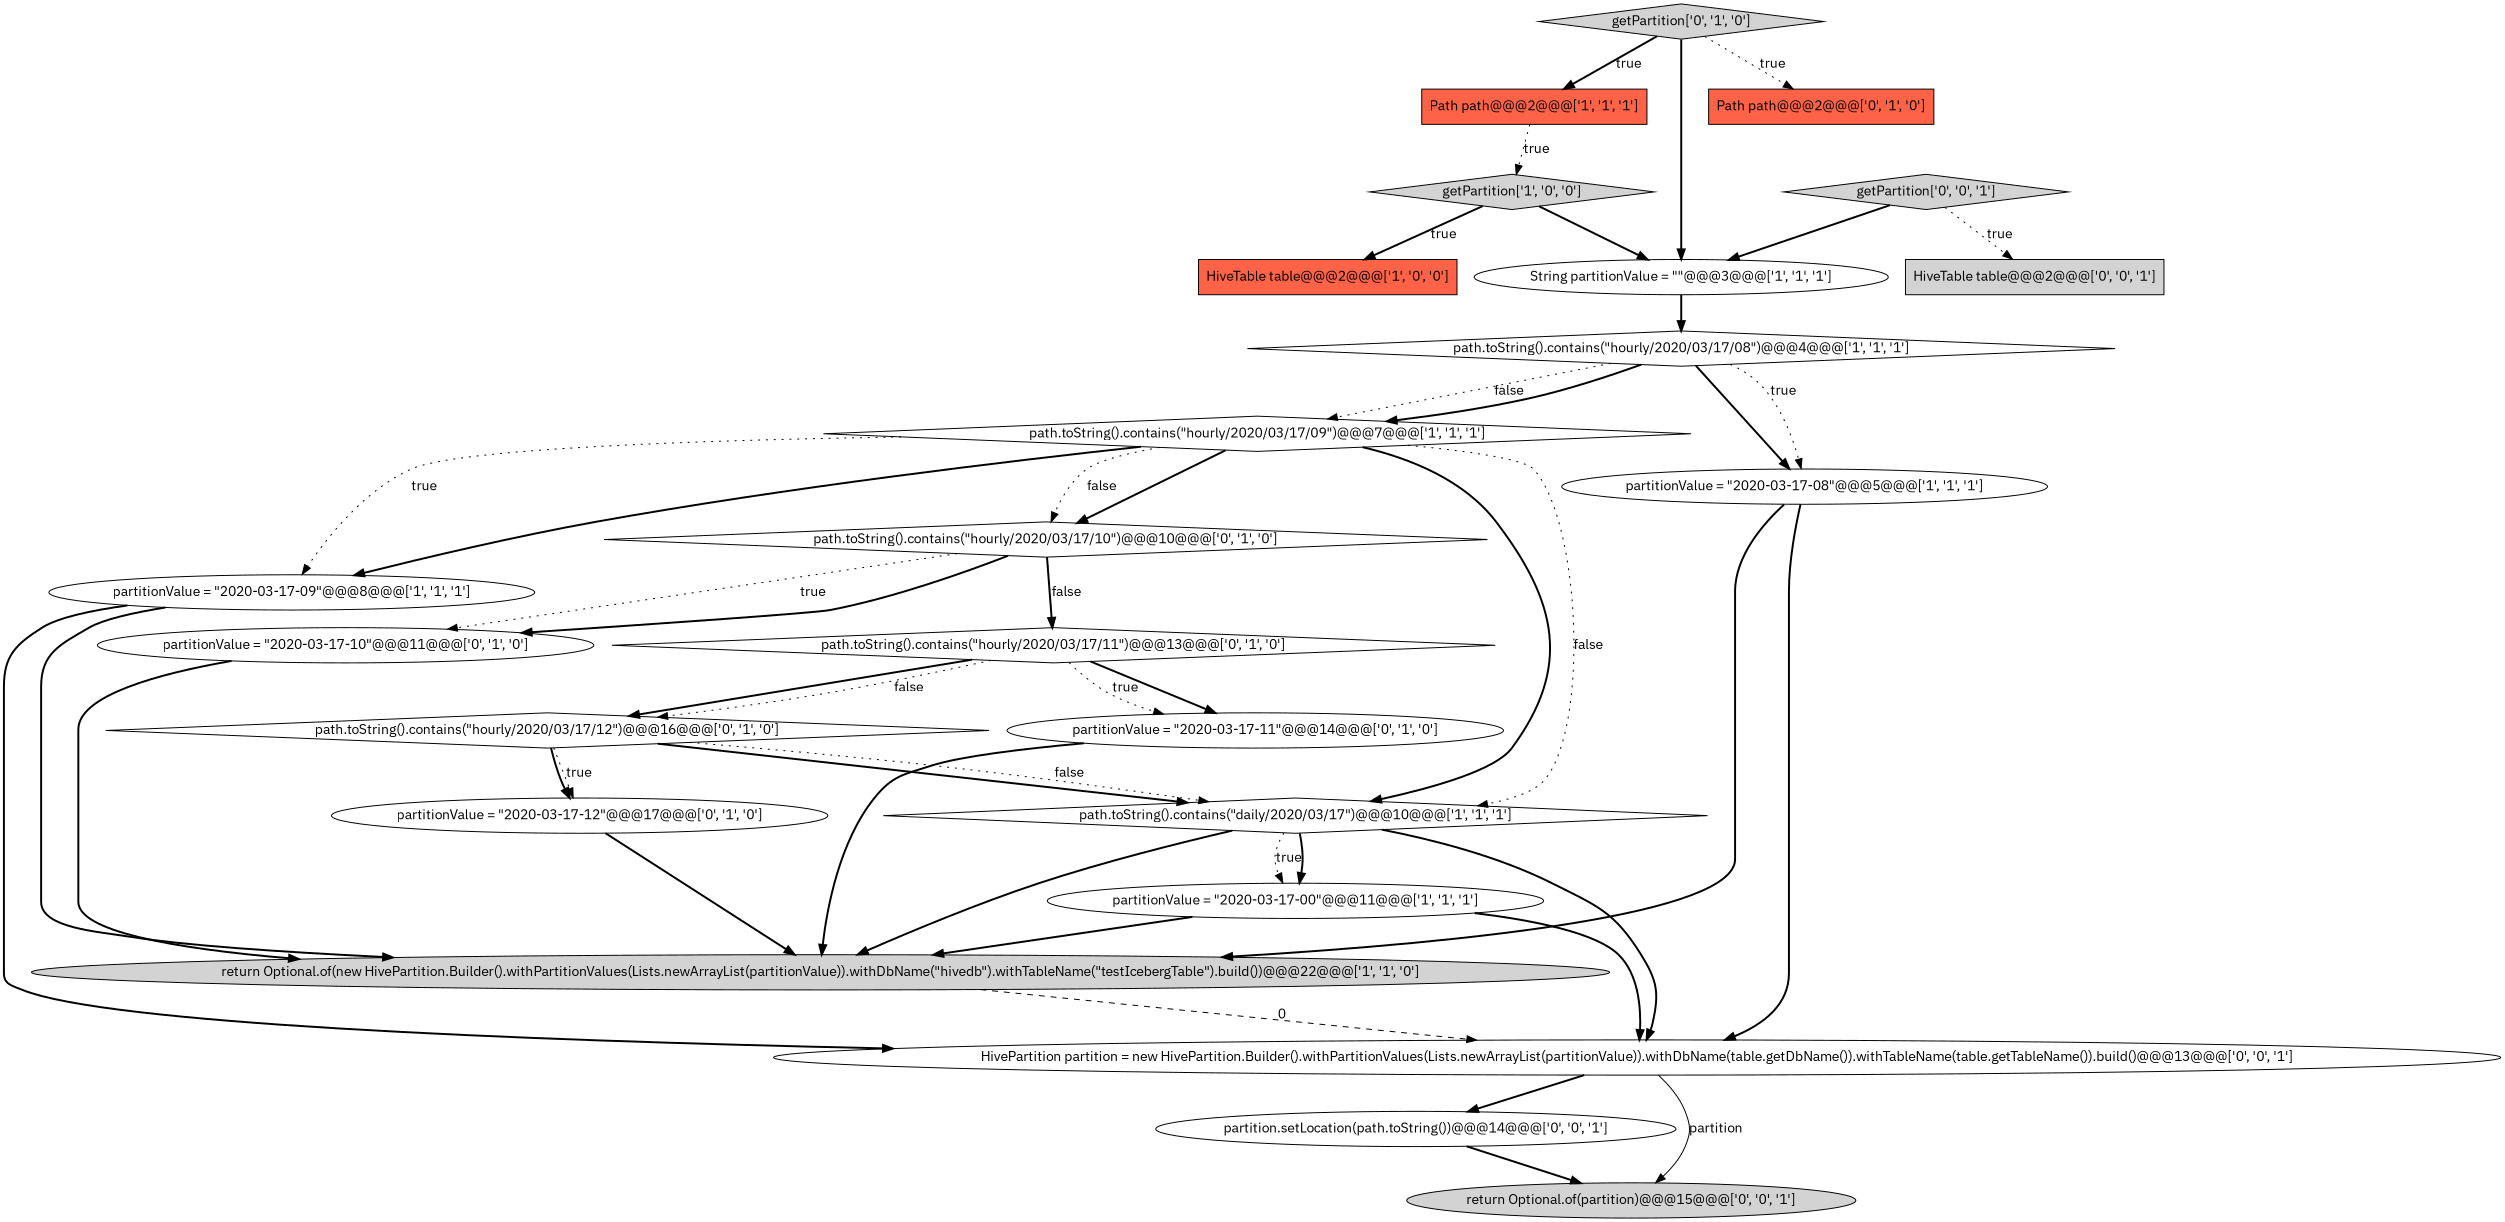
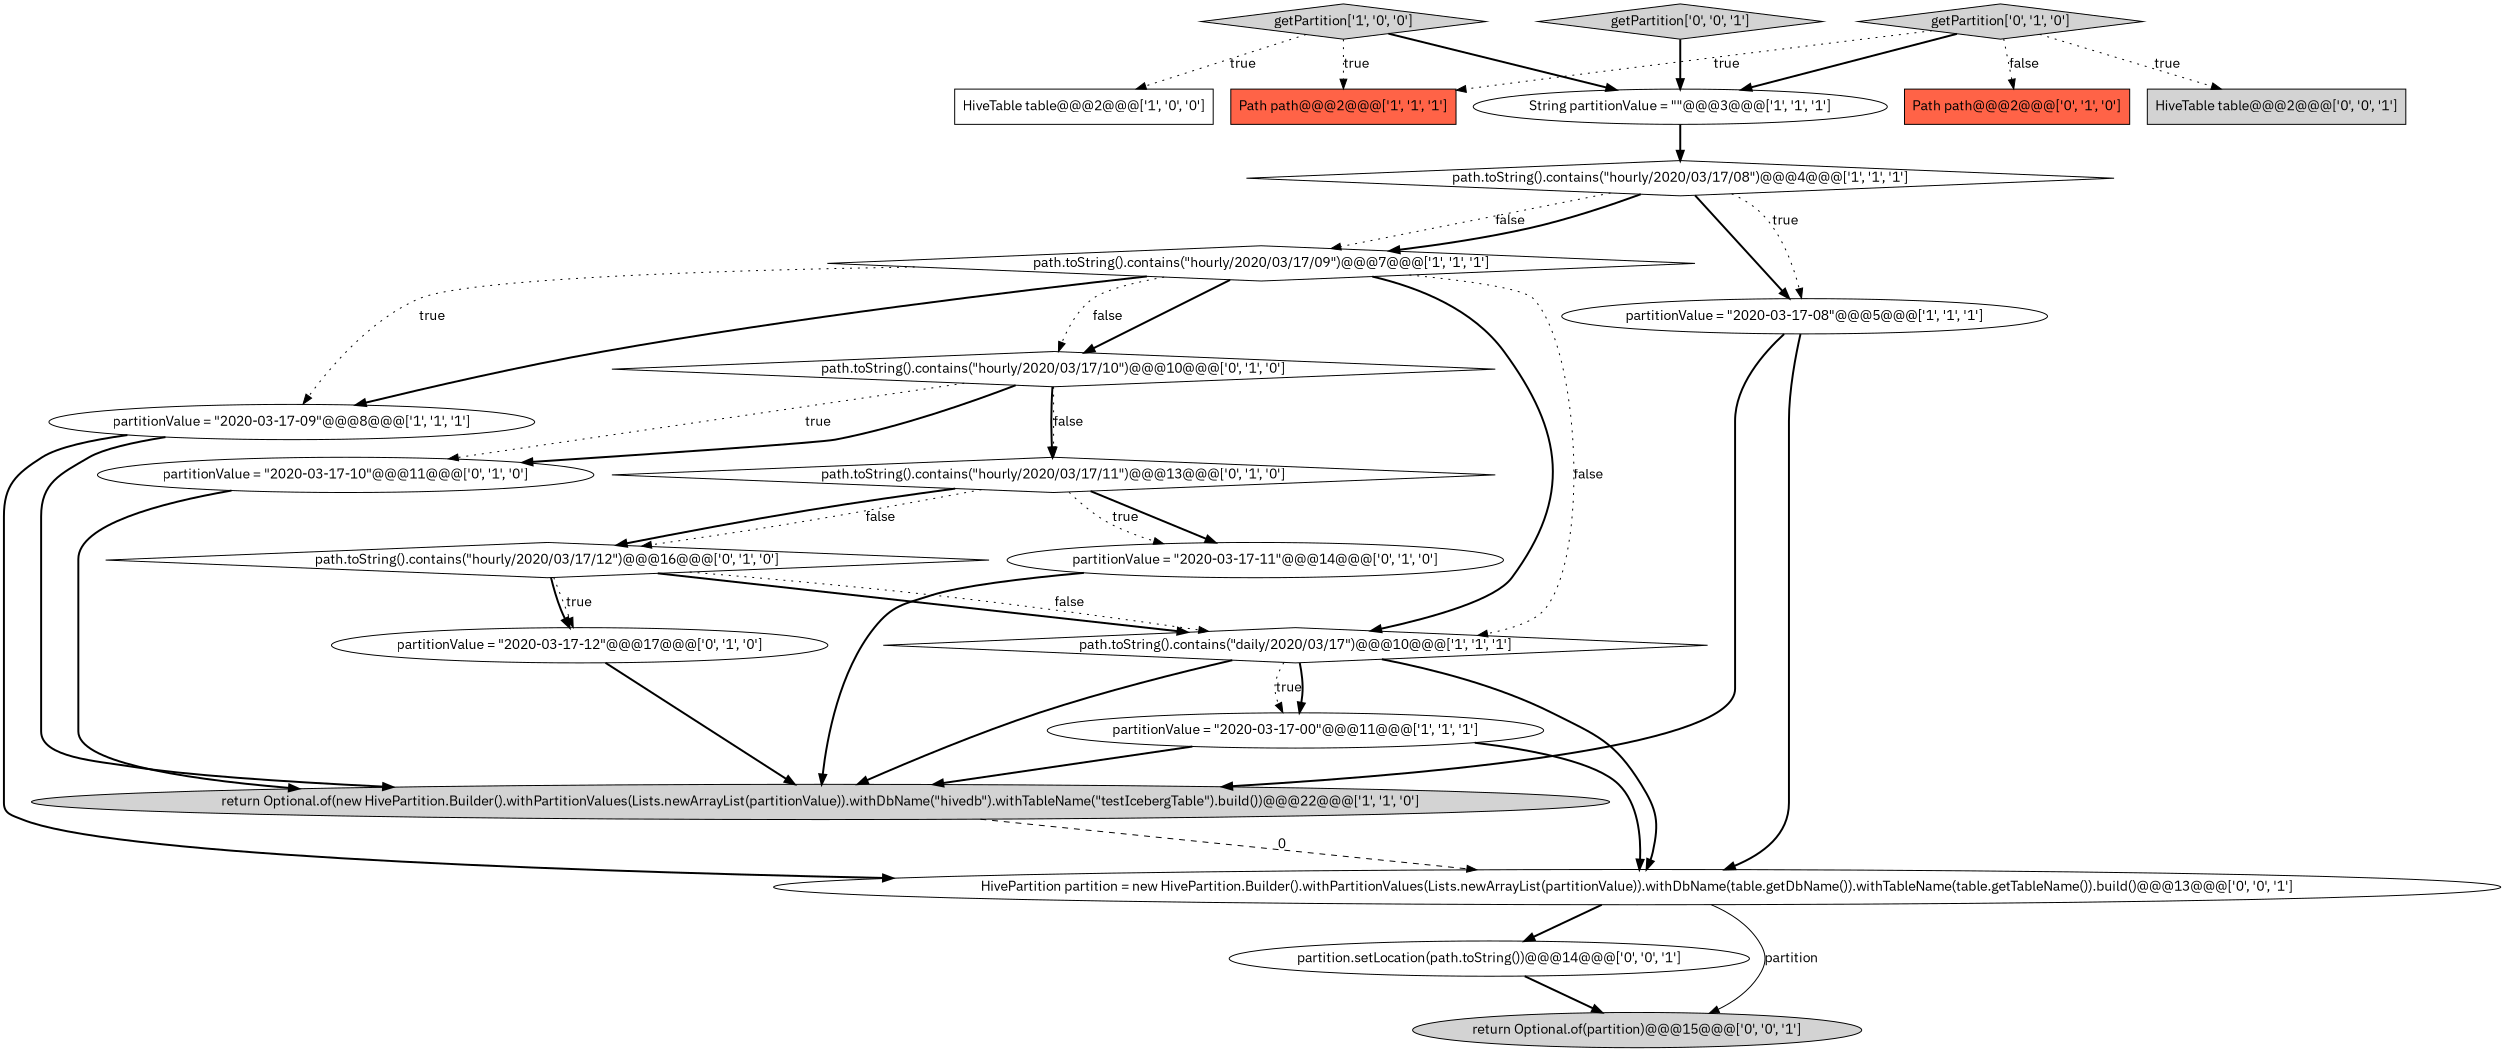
(1615, 60) -> (1699, 59)
(1773, 64) -> (2024, 64)
(1524, 145) -> (1343, 59)
(1975, 230) -> (2126, 60)
(1428, 231) -> (1226, 60)
(1328, 277) -> (1084, 107)
